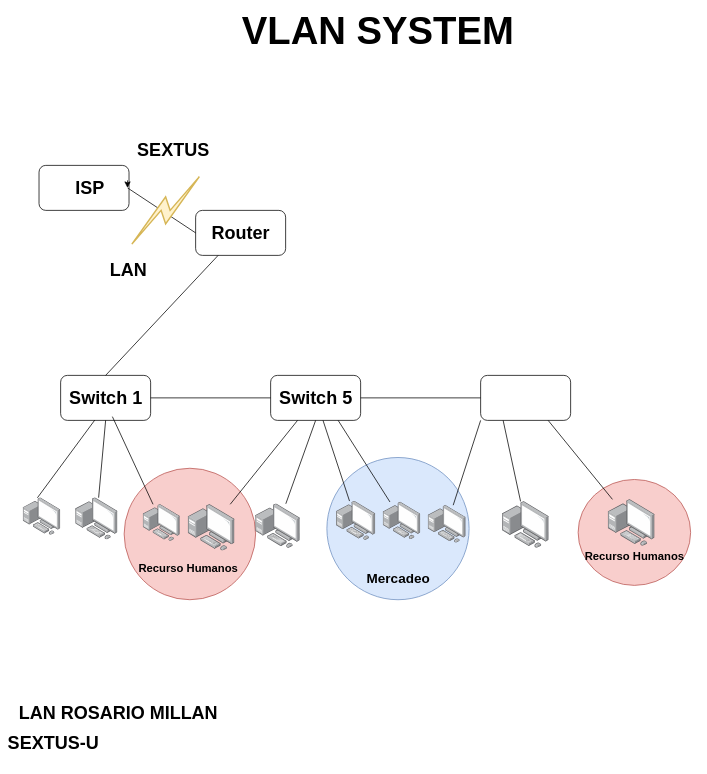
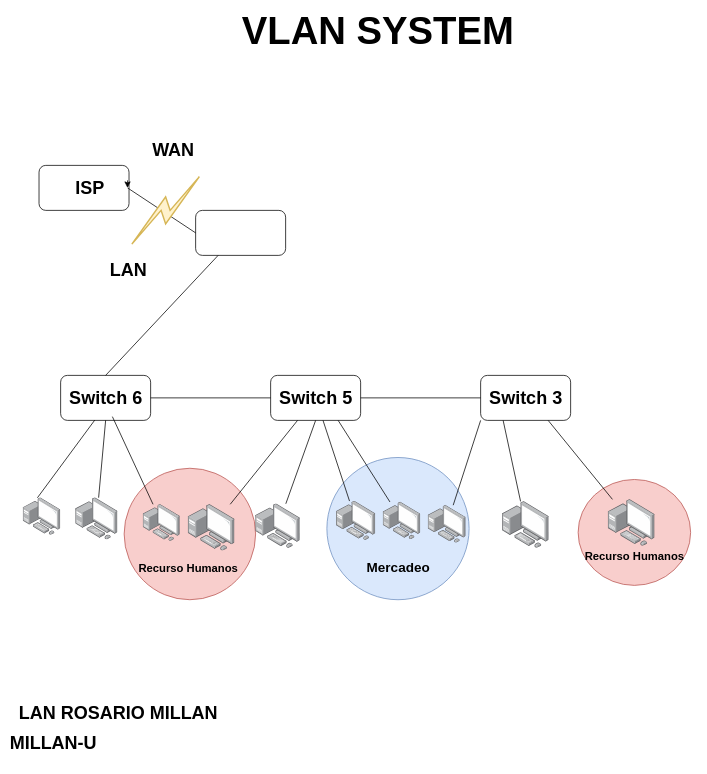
(173, 150) -> (173, 150)
(240, 233) -> none
(106, 398) -> (106, 398)
none -> (525, 398)
(398, 577) -> (398, 566)
(53, 743) -> (53, 743)
